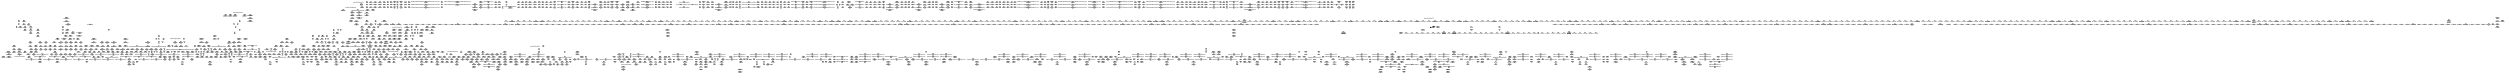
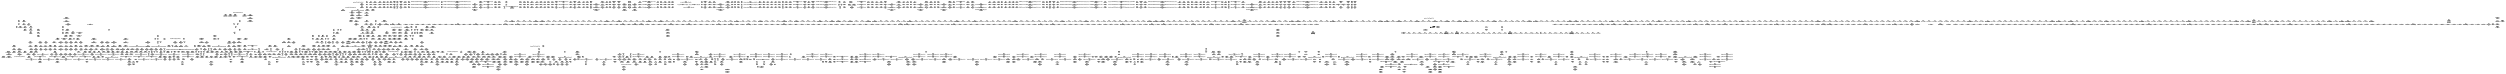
none -> (457, 7)
